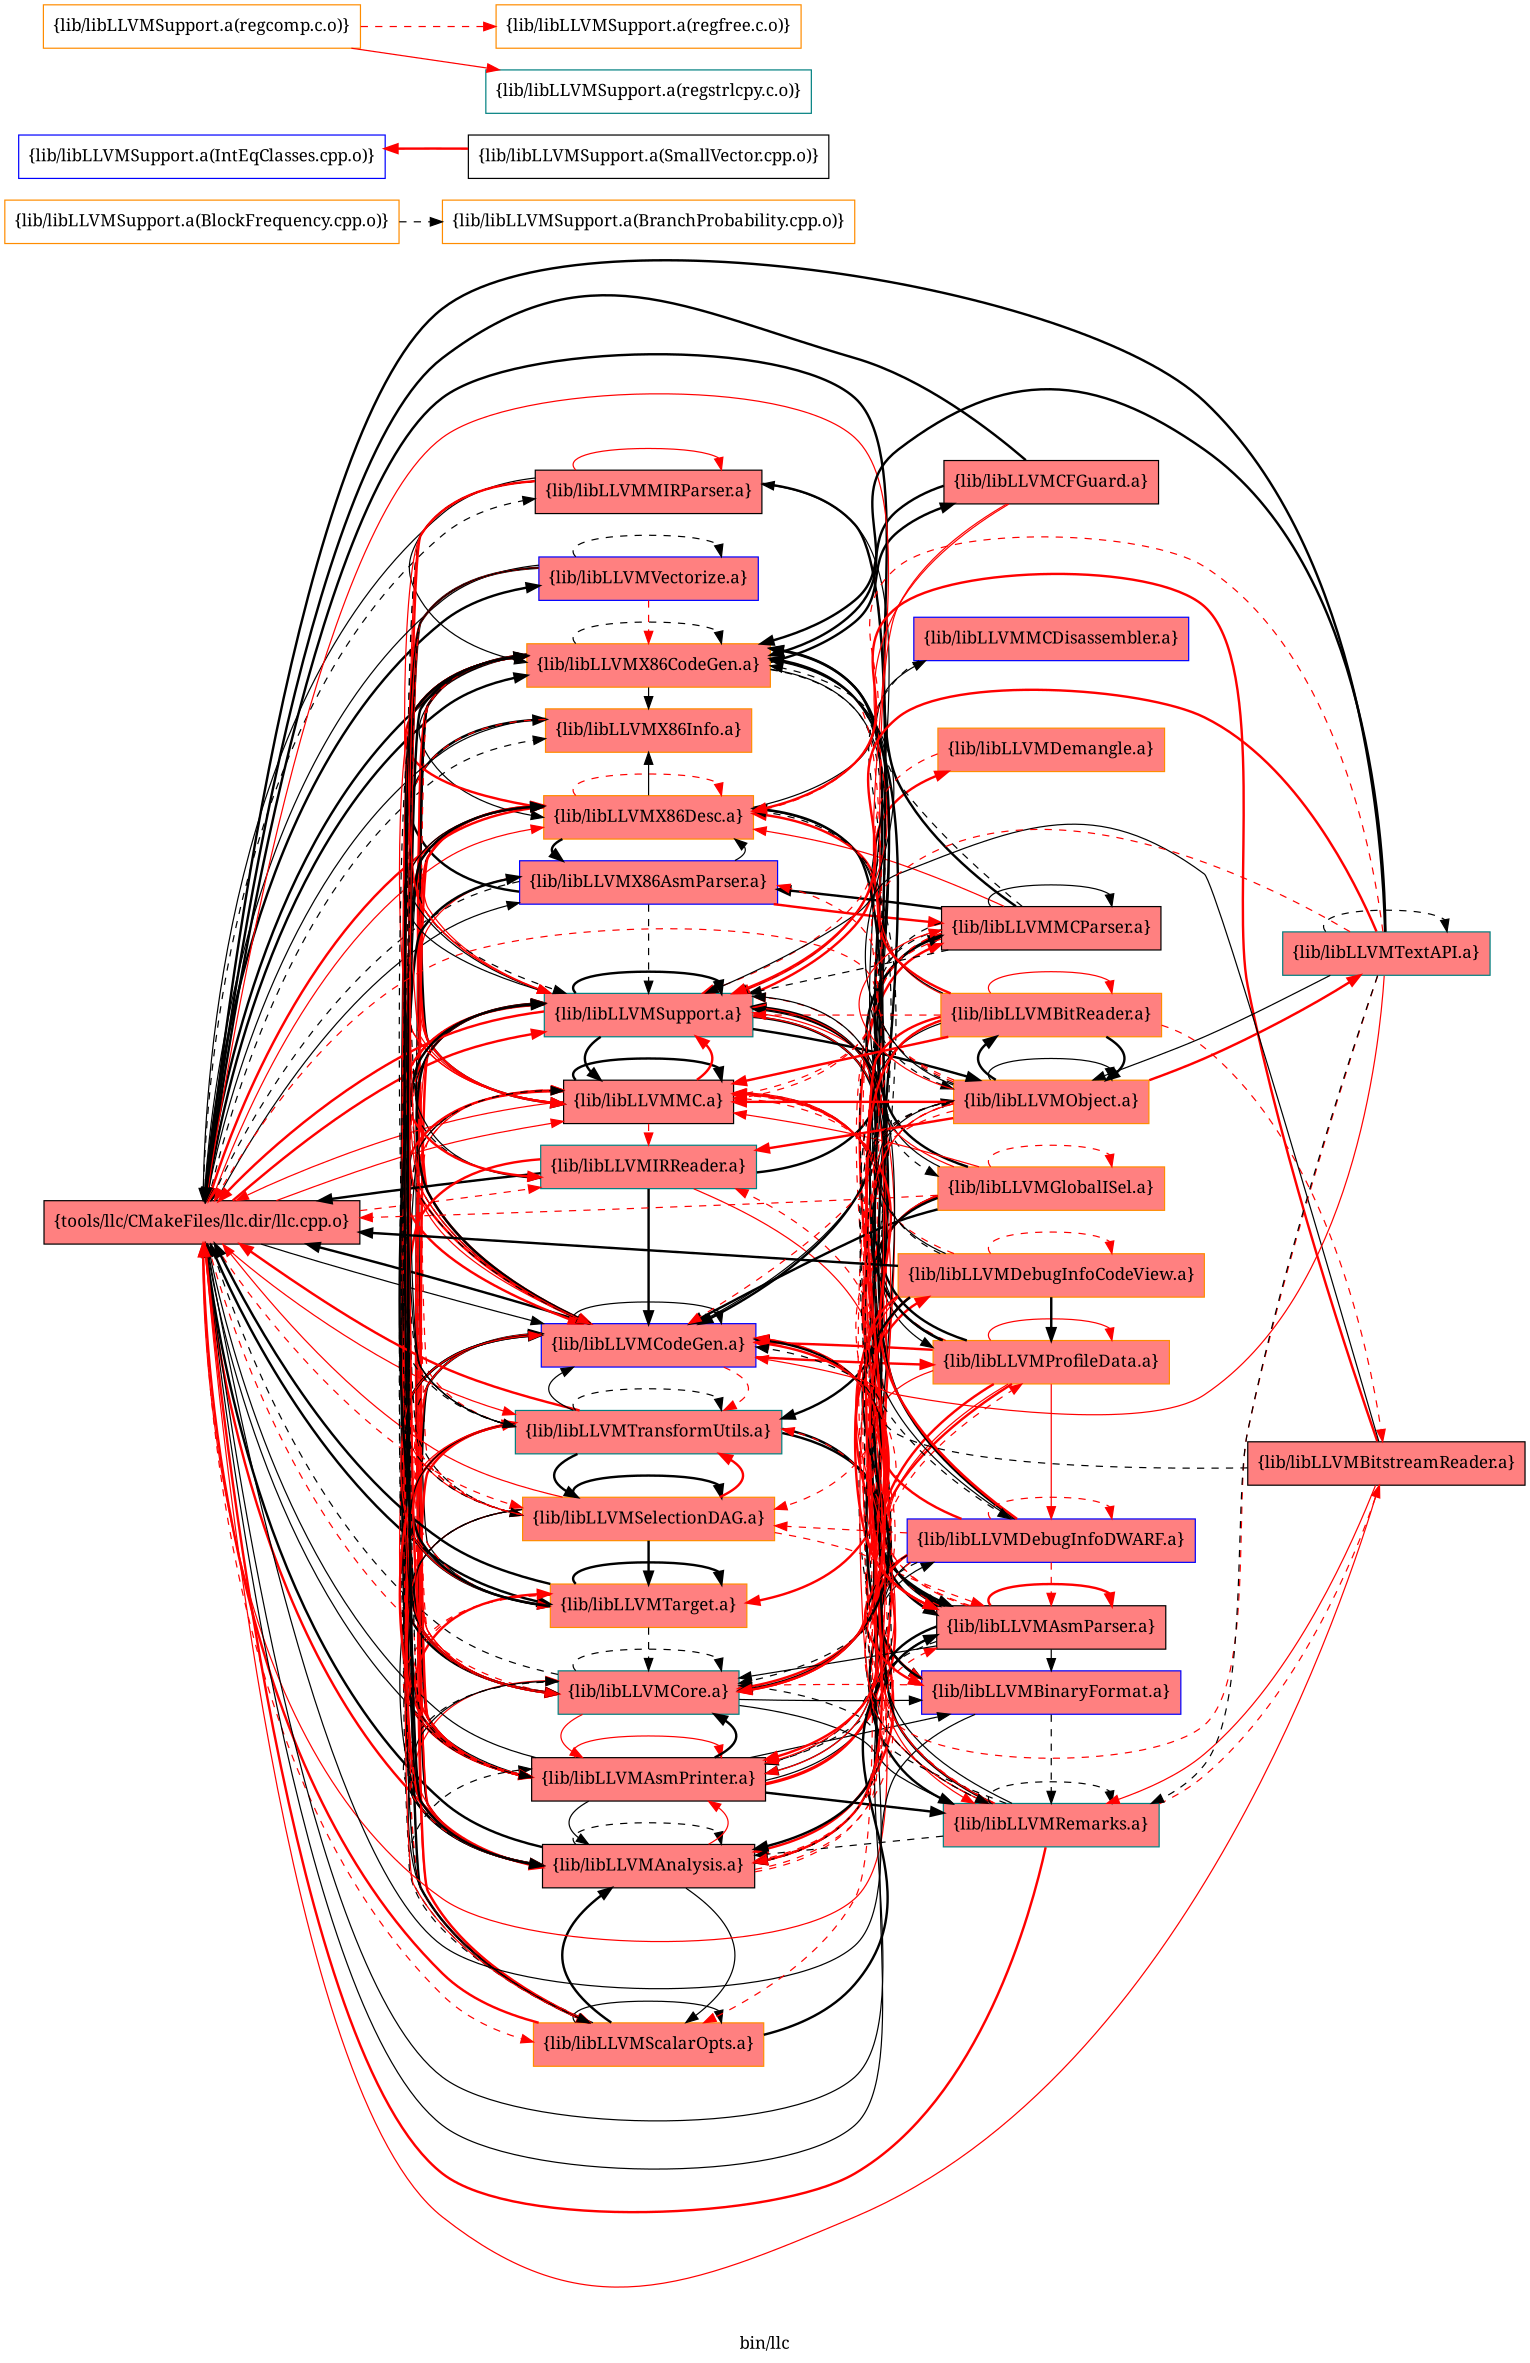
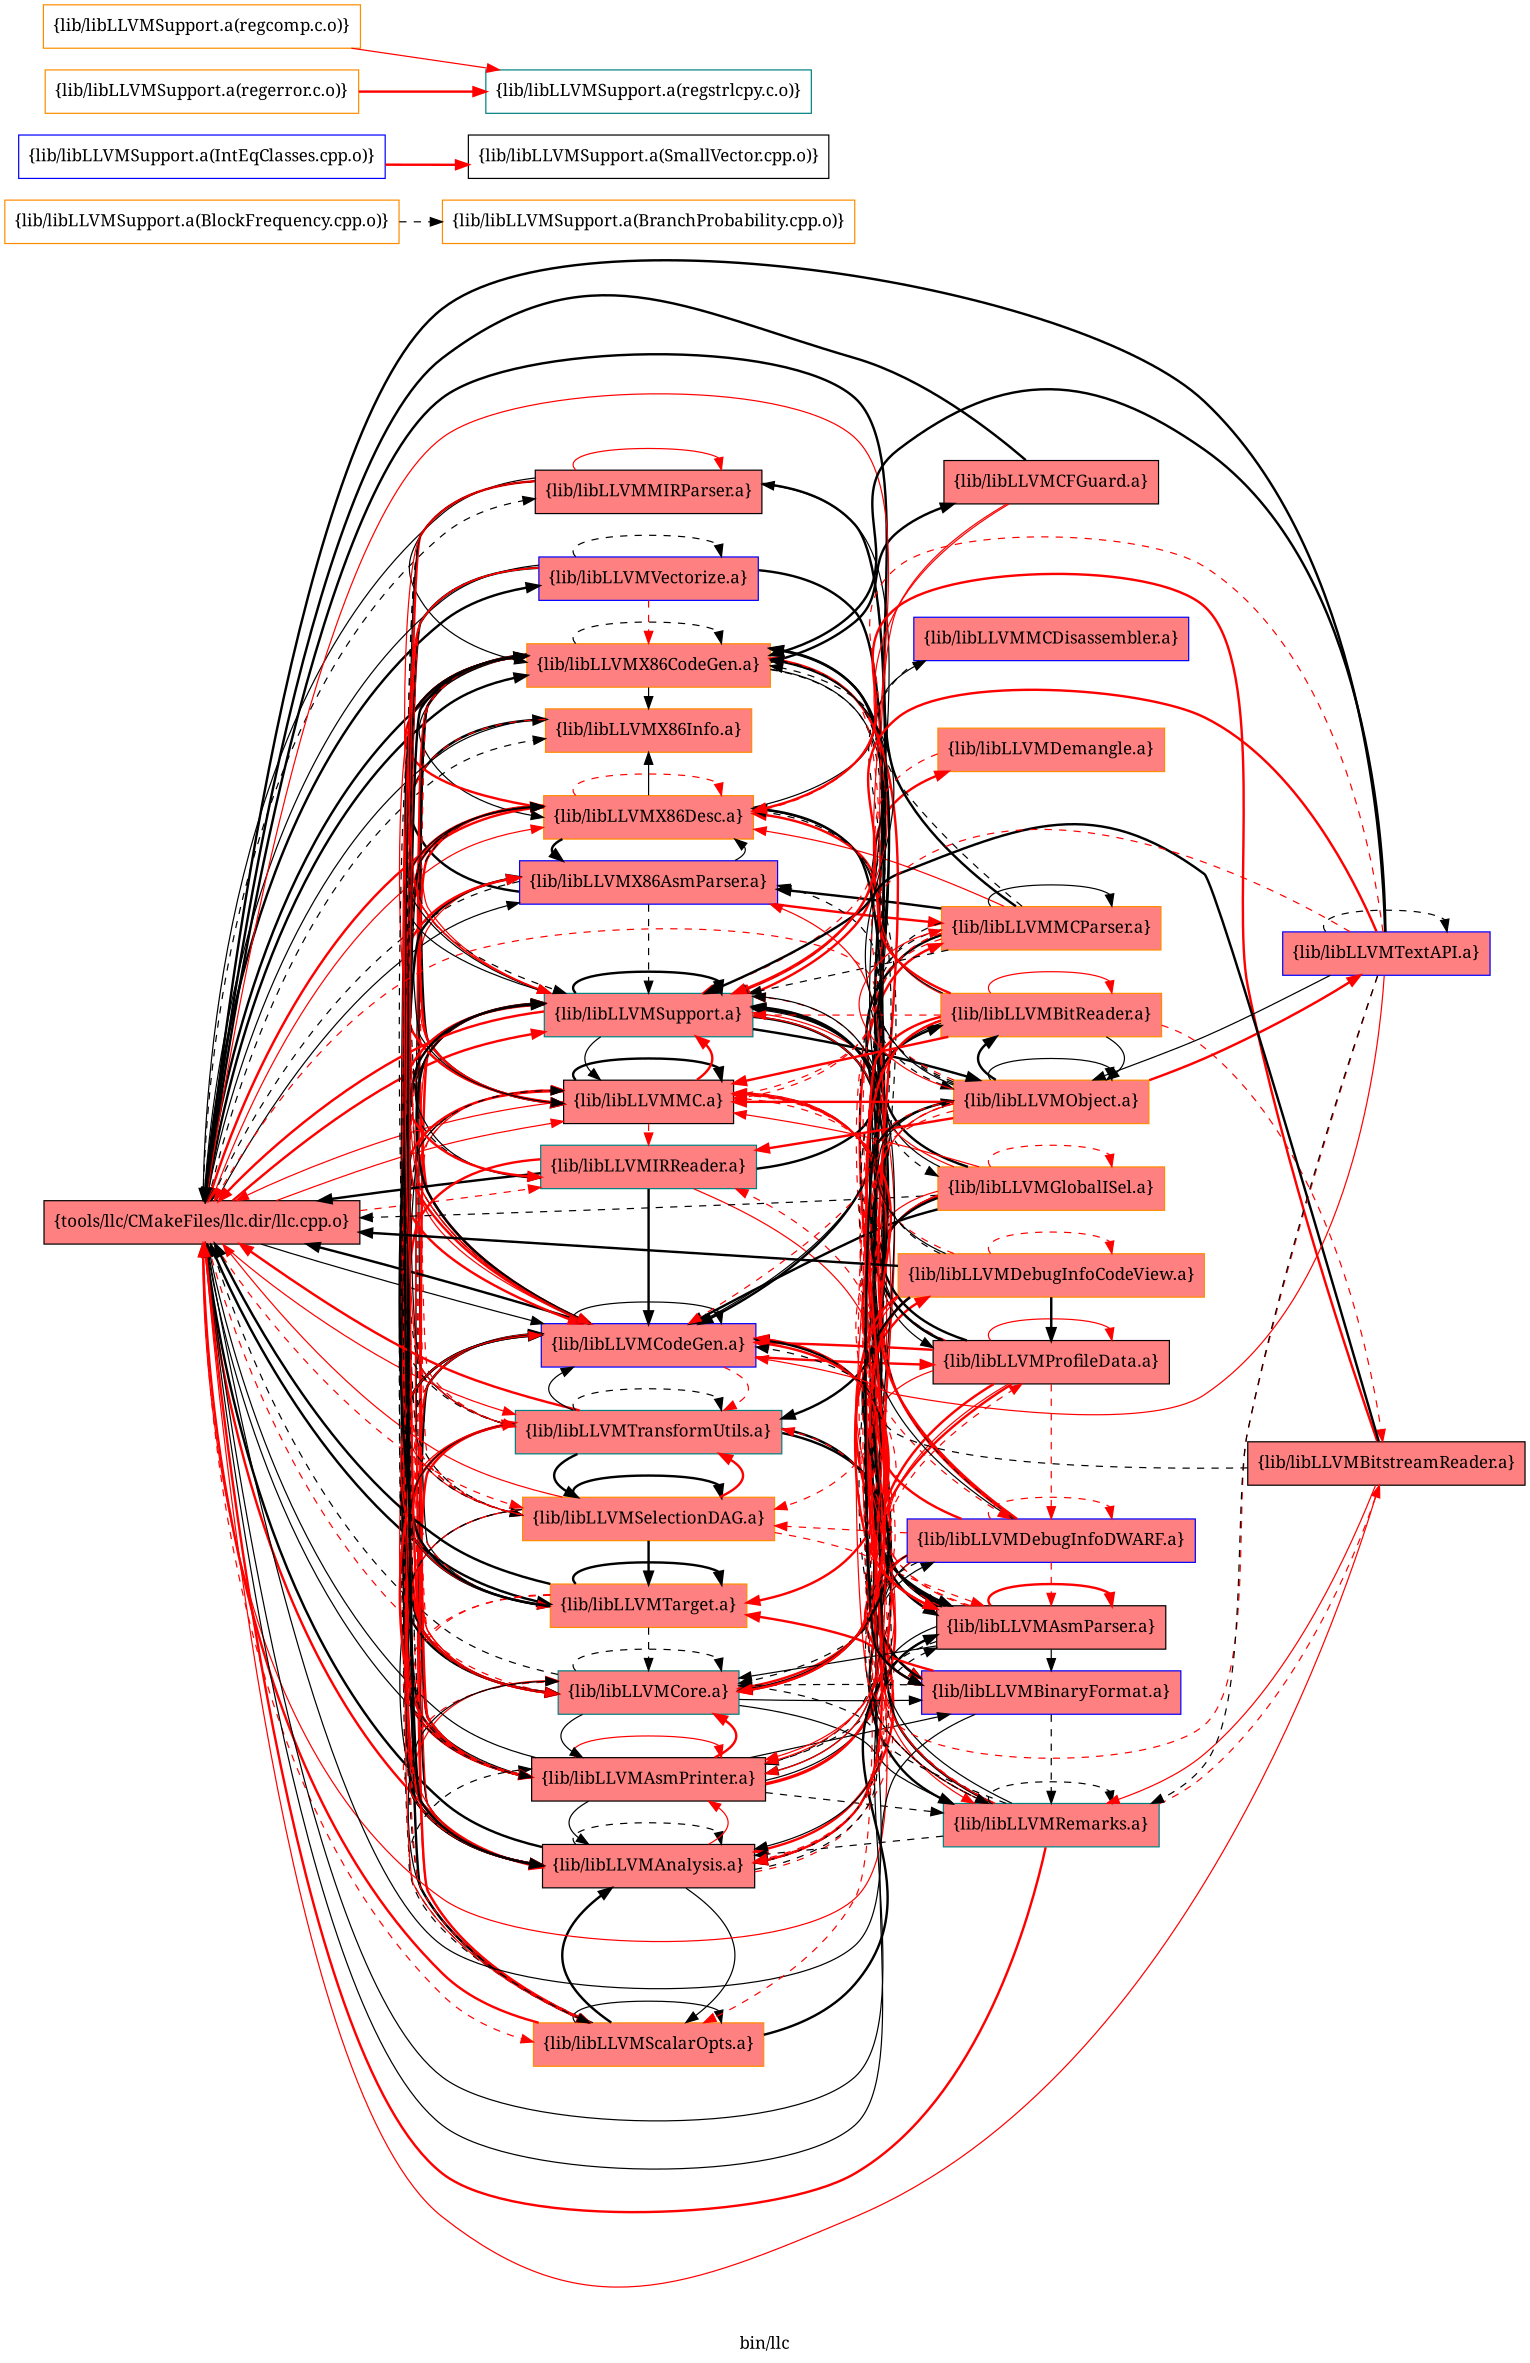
(649, 27) -> none
none -> (202, 92)
(433, 149) -> (421, 165)
(851, 604) -> none
(410, 796) -> (410, 796)
(896, 848) -> (896, 848)
(1214, 898) -> (1214, 898)
(1051, 928) -> (1051, 928)
(1386, 954) -> (1386, 954)
(405, 978) -> (405, 978)
(878, 980) -> (878, 980)
none -> (407, 1014)
(586, 1052) -> (586, 1052)
(1123, 1052) -> (1123, 1052)
none -> (880, 1058)
(843, 1144) -> (837, 1145)
(406, 1157) -> none
(669, 1207) -> (669, 1207)
(883, 1256) -> (882, 1217)
(404, 1259) -> (404, 1259)
(861, 1309) -> (861, 1309)
(418, 1338) -> (403, 1326)
(1051, 1362) -> (1051, 1362)
none -> (866, 1374)
(1051, 1445) -> (1051, 1445)
(861, 1567) -> (857, 1502)
(875, 1677) -> (875, 1677)
(415, 1680) -> (845, 1635)
(836, 1684) -> (836, 1684)
(563, 1730) -> (563, 1730)
(735, 1742) -> (735, 1742)
(876, 1752) -> (876, 1752)
(405, 1757) -> (405, 1757)
(408, 1770) -> none
(875, 1786) -> (875, 1786)
(840, 1801) -> (840, 1801)
